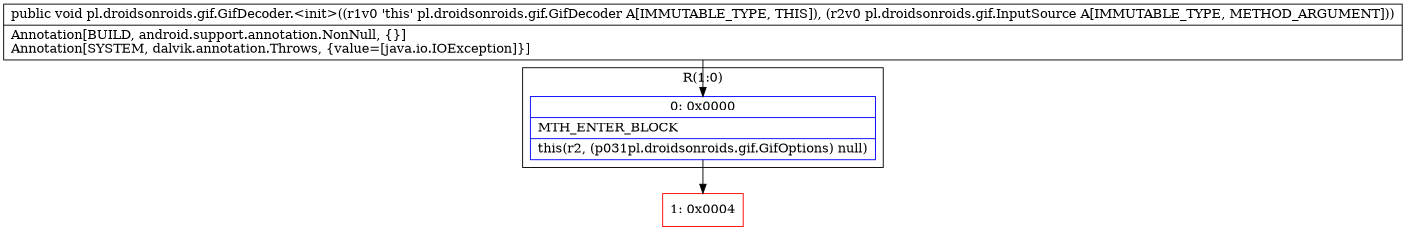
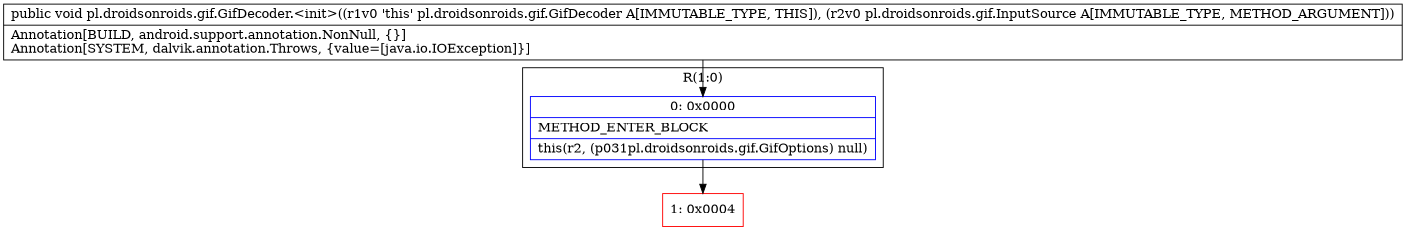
(608, 128) -> (623, 128)
